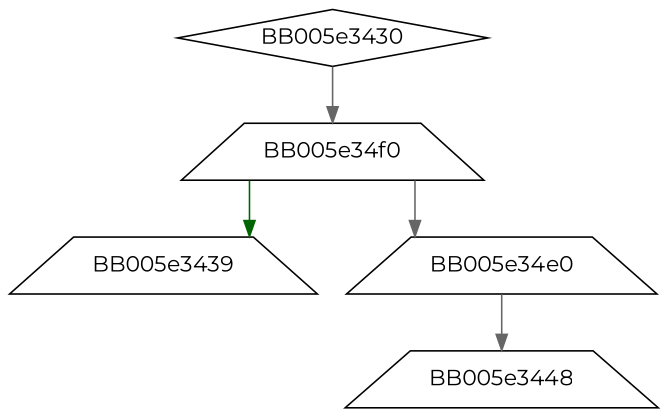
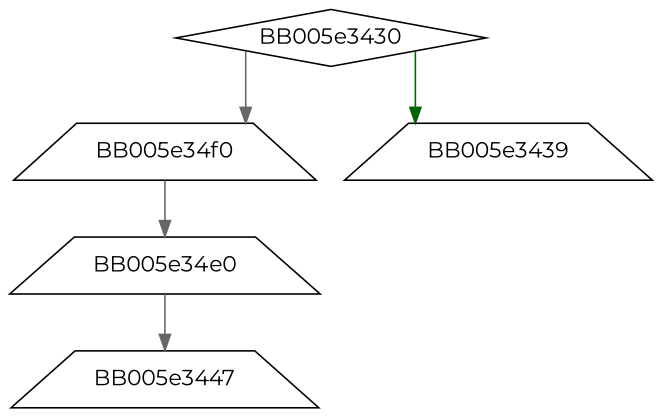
(249, 201) -> (415, 79)
(502, 379) -> (165, 379)
